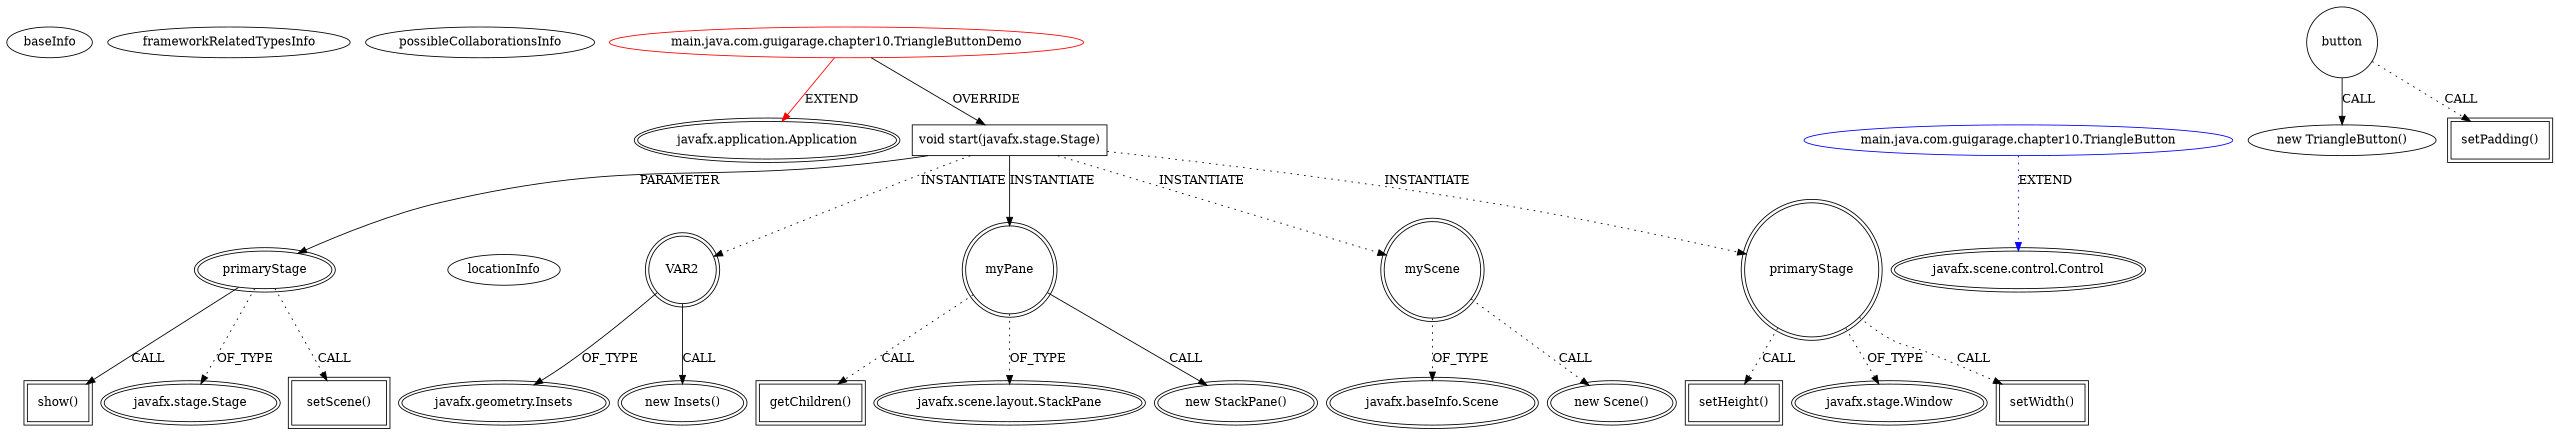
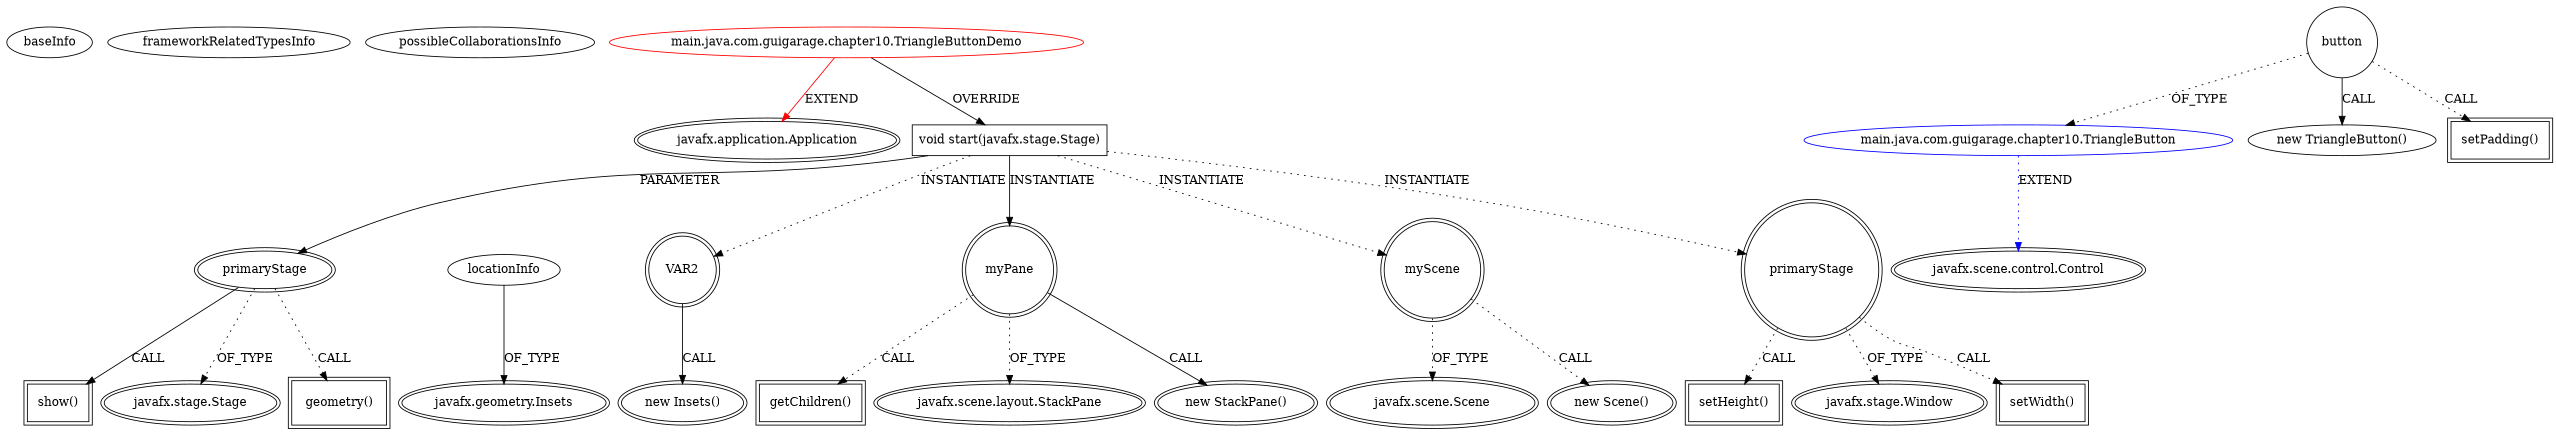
none -> (2191, 88)
(601, 339) -> (504, 330)
(339, 403) -> (339, 403)
(1432, 403) -> (1432, 403)
